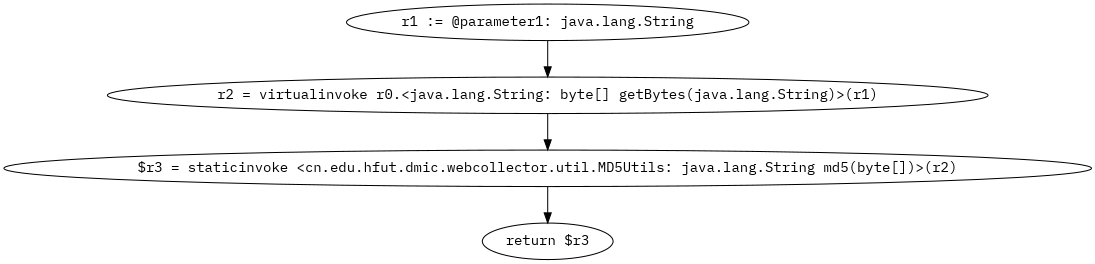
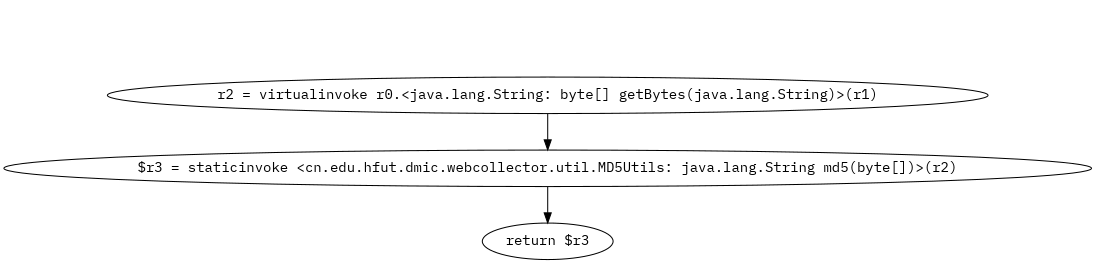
(548, 22) -> none
